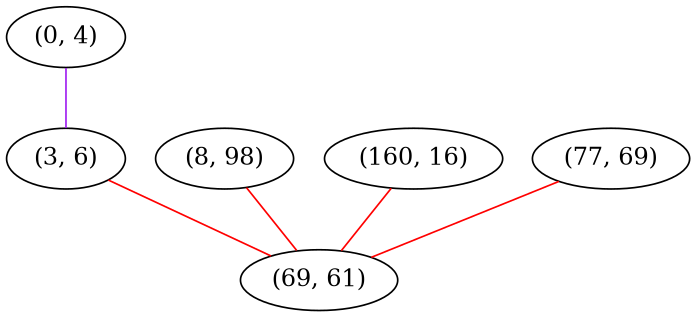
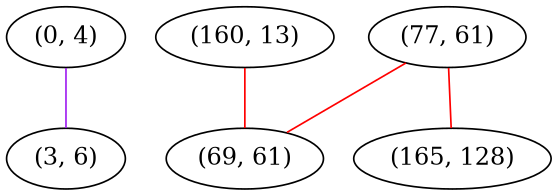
(225, 159) -> none
(414, 159) -> (245, 37)
none -> (452, 159)
(611, 159) -> (447, 37)
(190, 218) -> none
